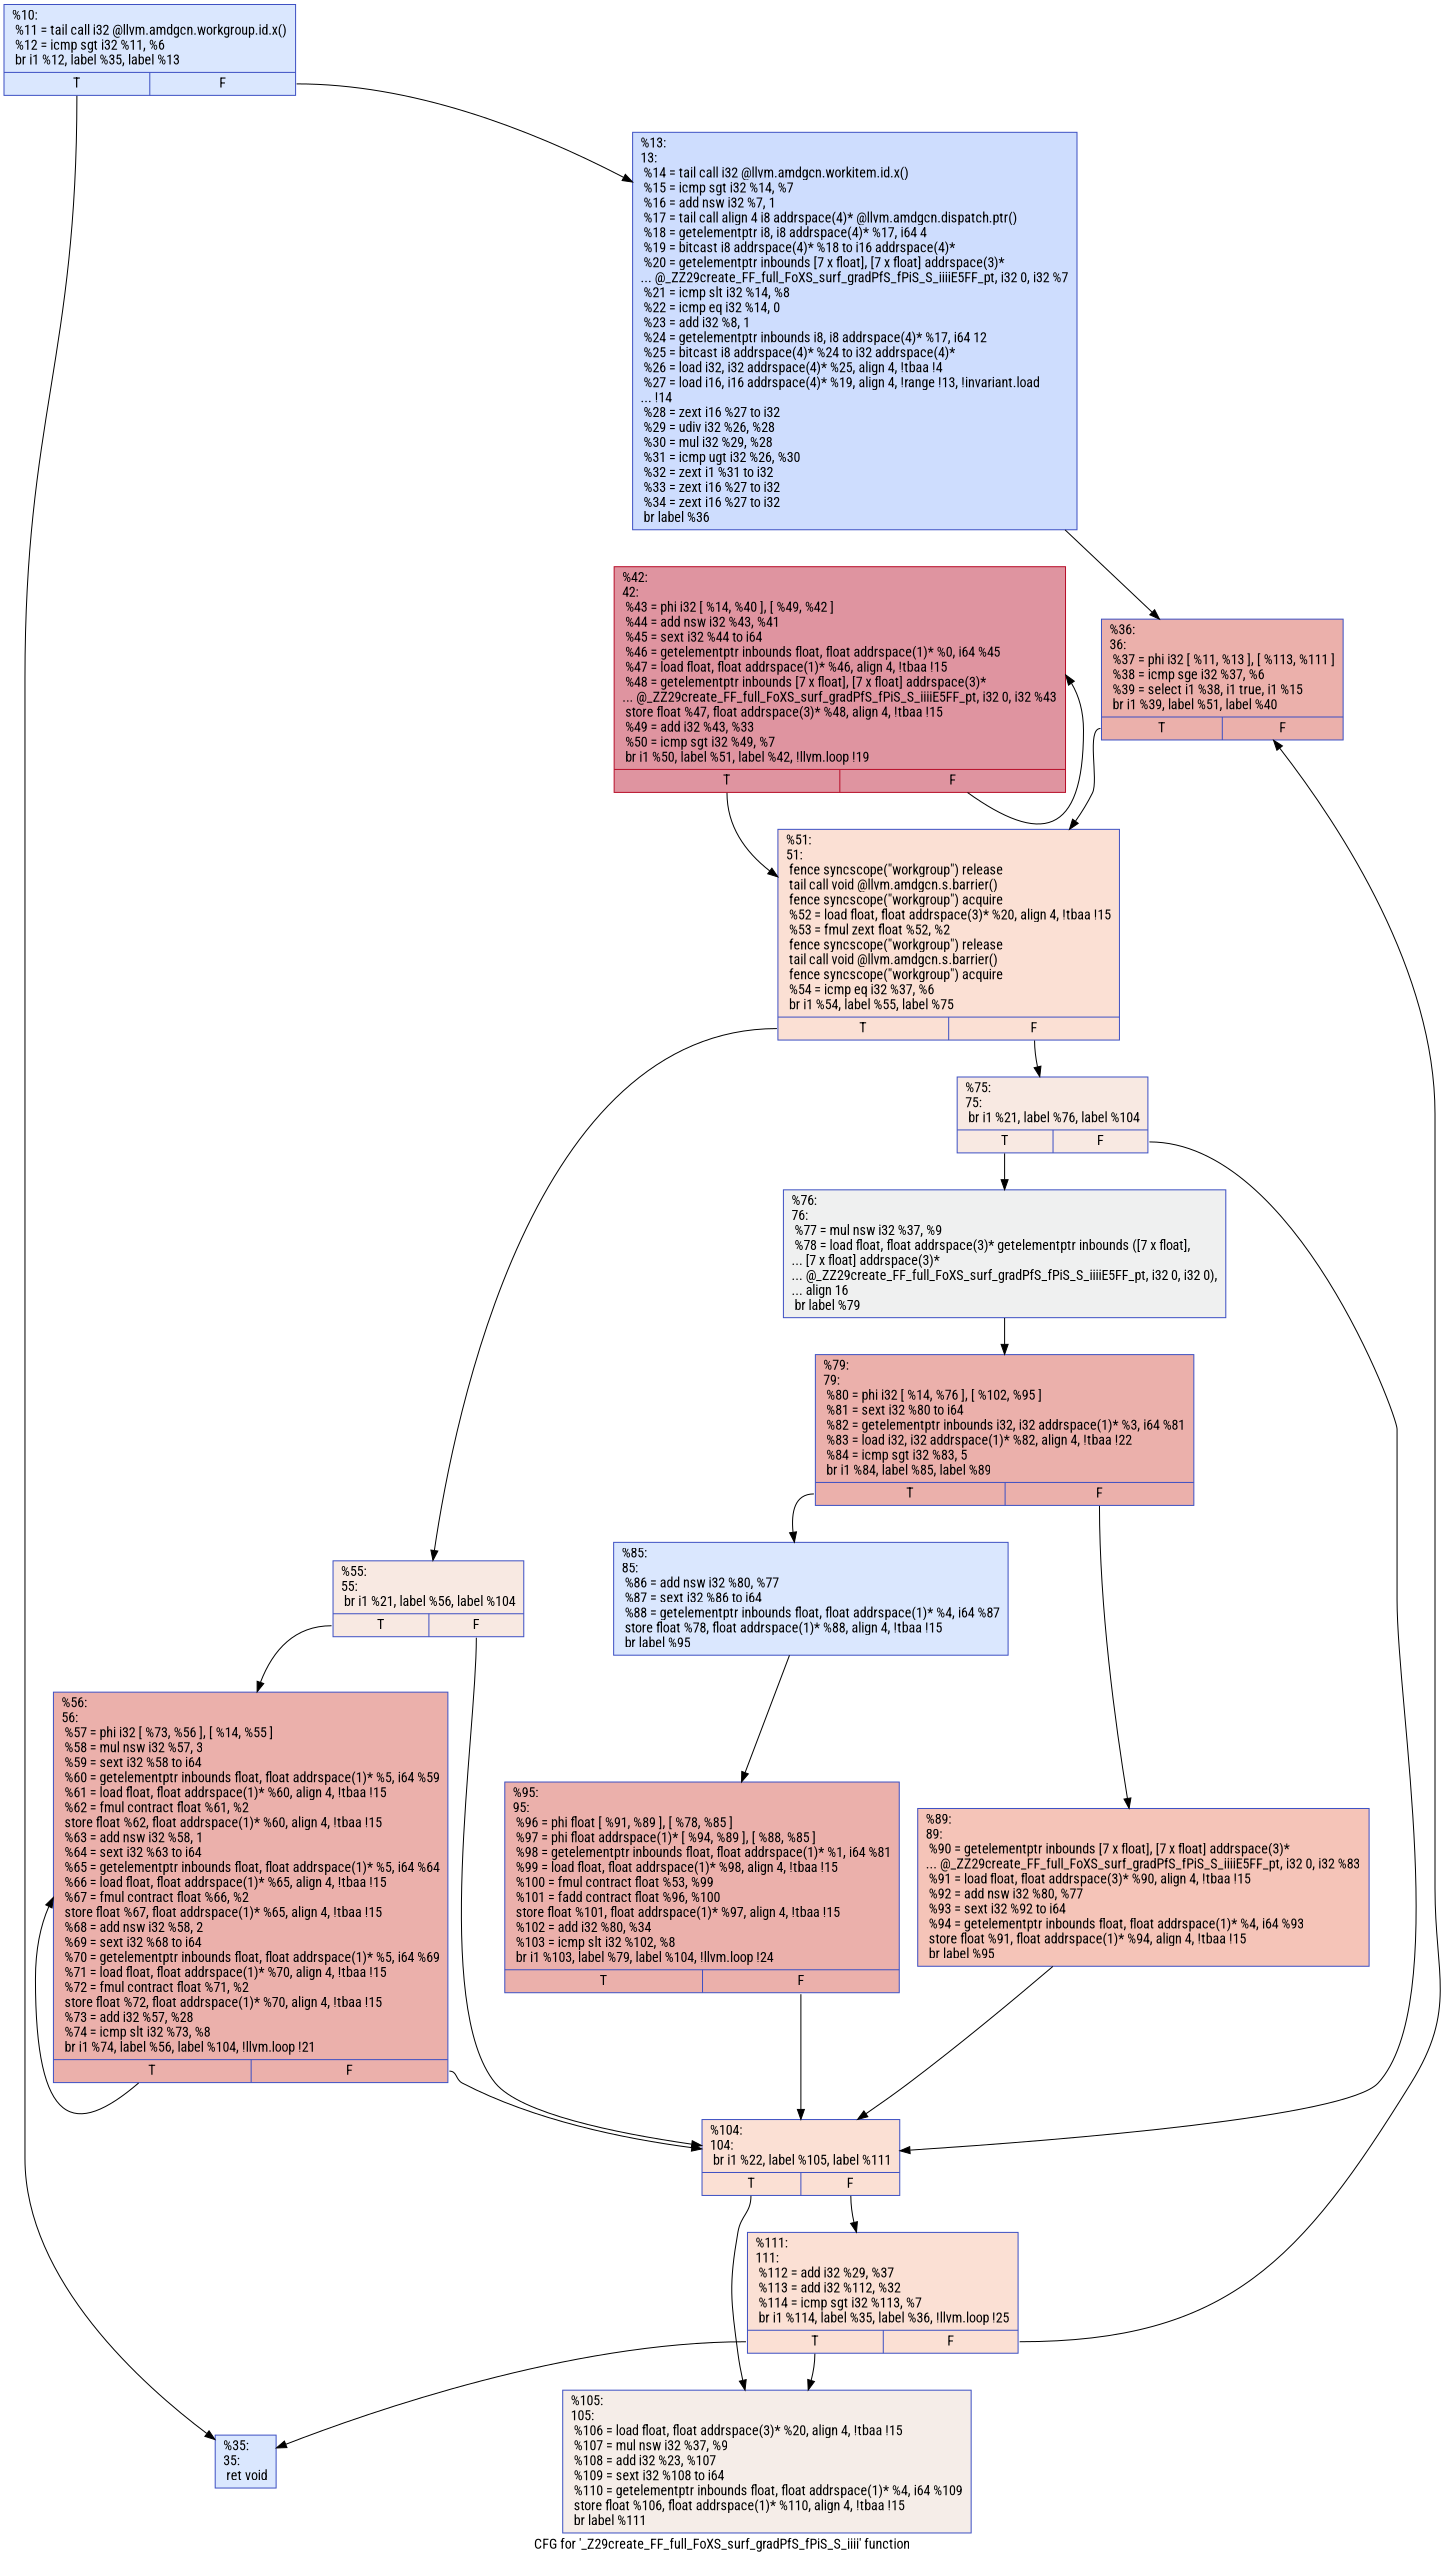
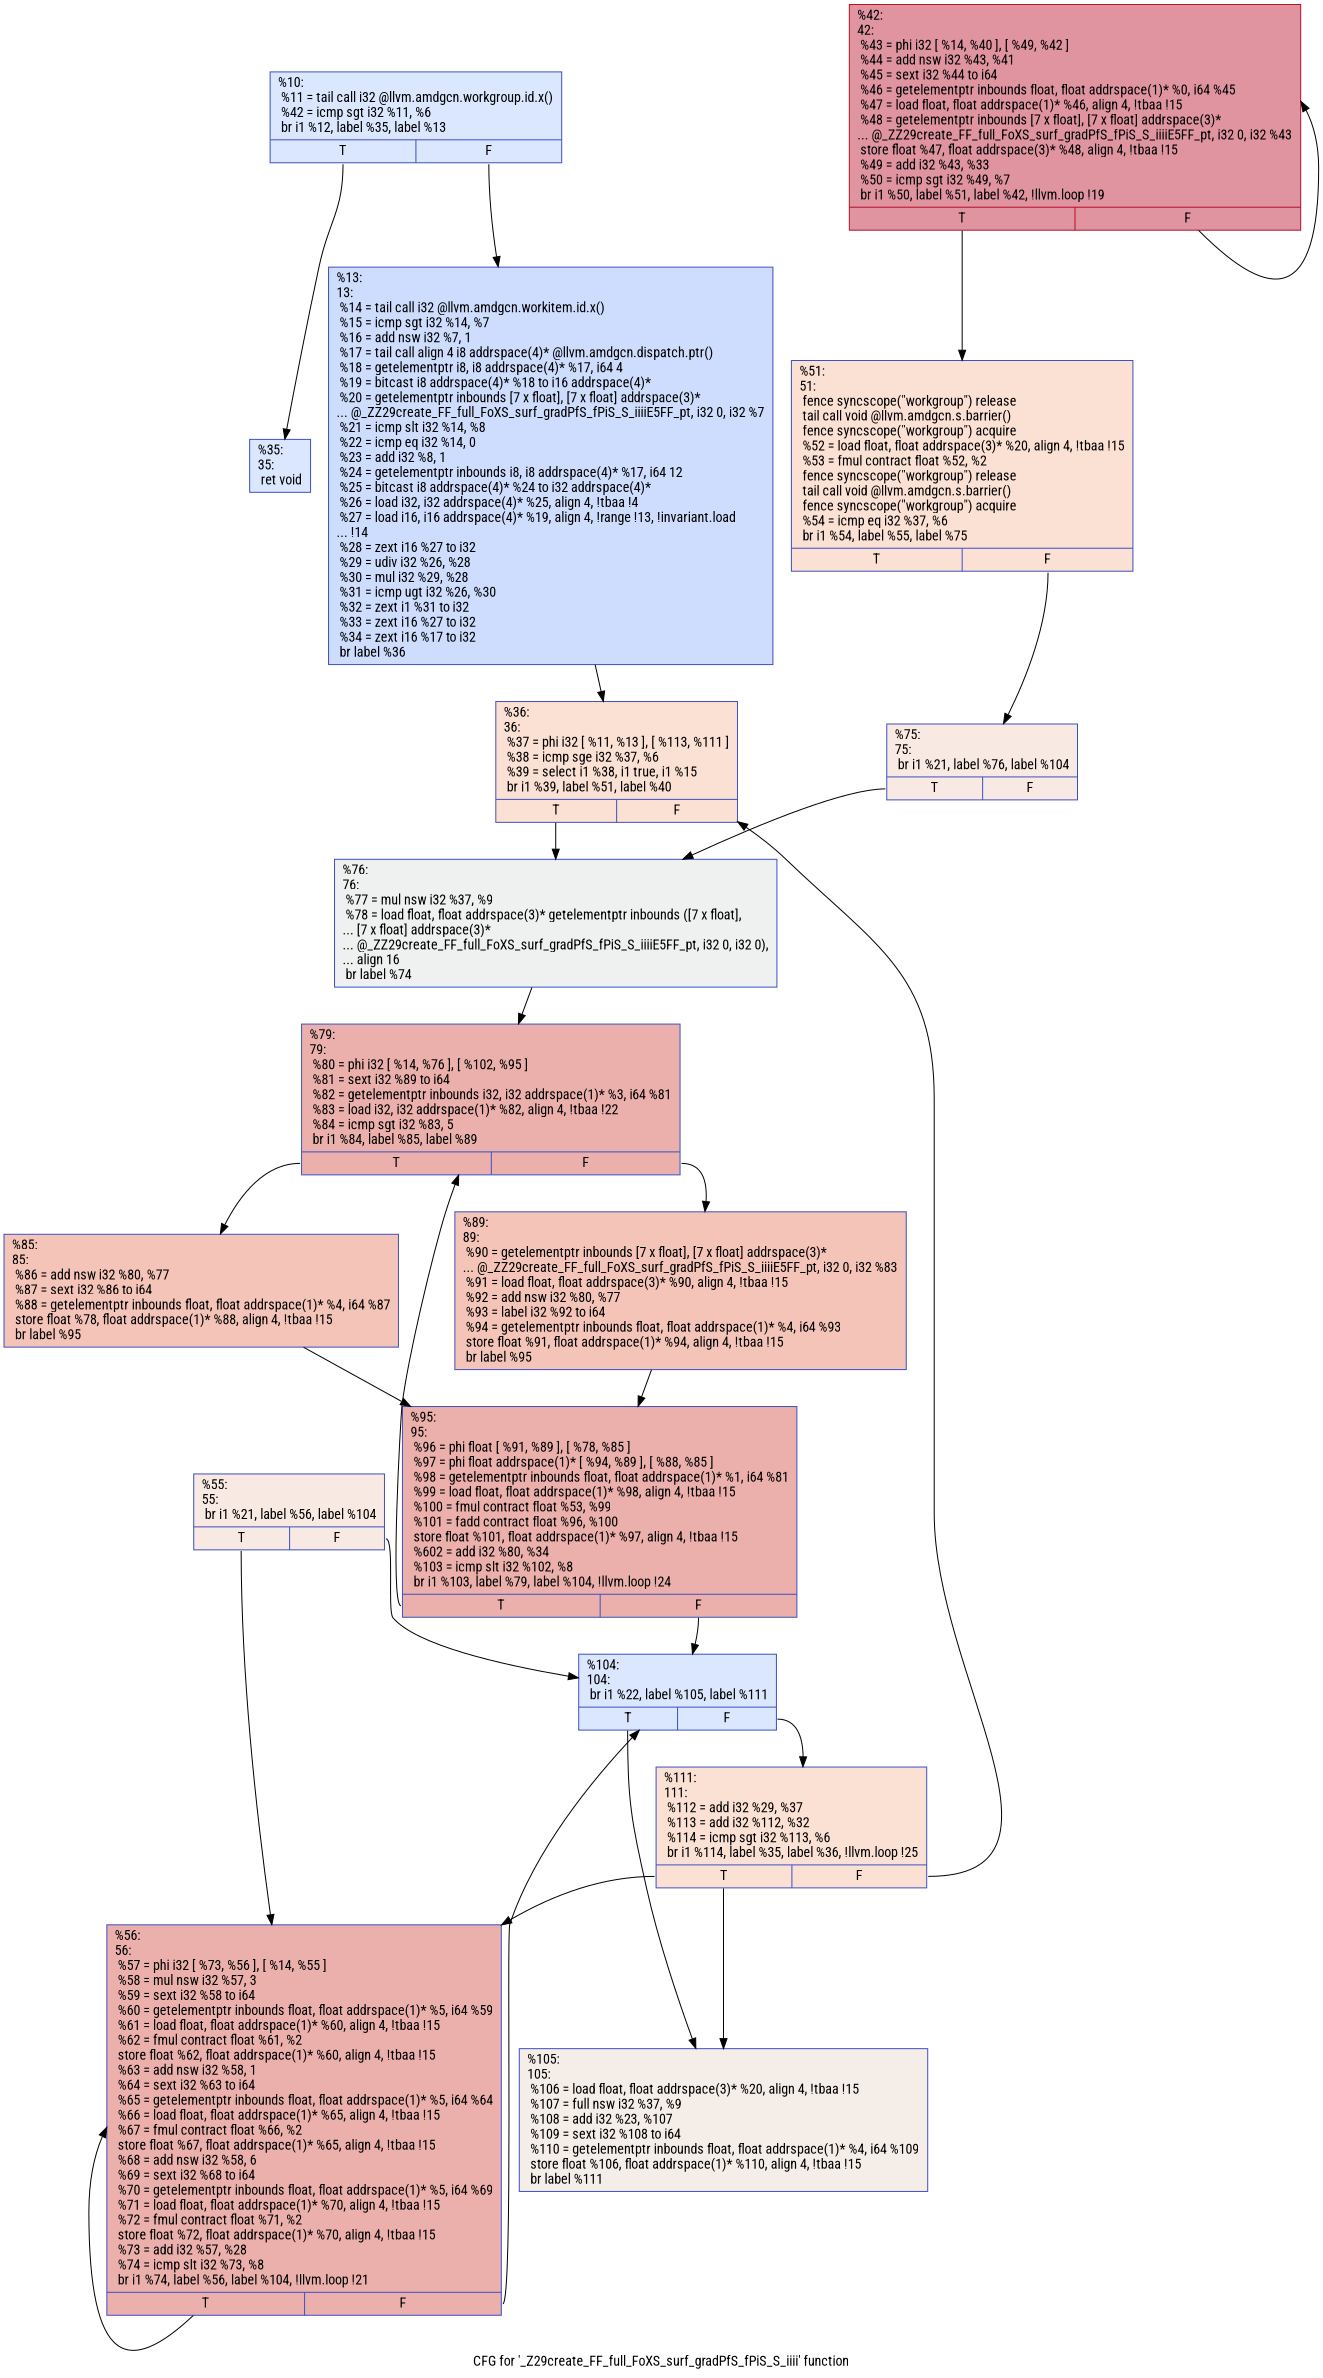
(89, 45) -> (355, 113)
(711, 503) -> (406, 638)
(1222, 680) -> (617, 762)
(1094, 776) -> (556, 836)
(868, 930) -> (893, 461)
(527, 1228) -> none
(826, 1306) -> (377, 975)
none -> (404, 1392)
(894, 1411) -> (380, 1080)
(811, 1599) -> (201, 1291)
(1411, 1797) -> none
(996, 1909) -> (534, 1313)
(132, 1928) -> (186, 2160)
(582, 1928) -> (480, 1552)
(961, 2042) -> (647, 1383)
(801, 2157) -> (678, 1692)
(839, 2303) -> (747, 1838)
(512, 2374) -> (580, 1888)
(650, 2446) -> (605, 2105)
